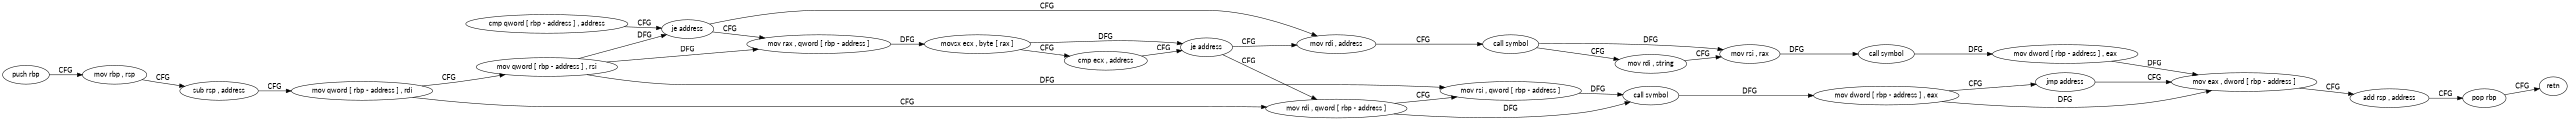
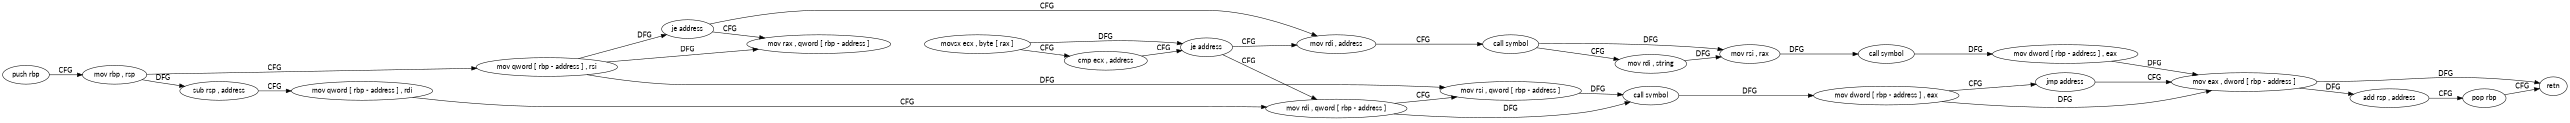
(547, 24) -> none
(905, 44) -> none
(1703, 54) -> (1703, 54)
(163, 78) -> (163, 78)
none -> (2426, 78)
(461, 81) -> (309, 71)
(2333, 88) -> (2333, 88)
